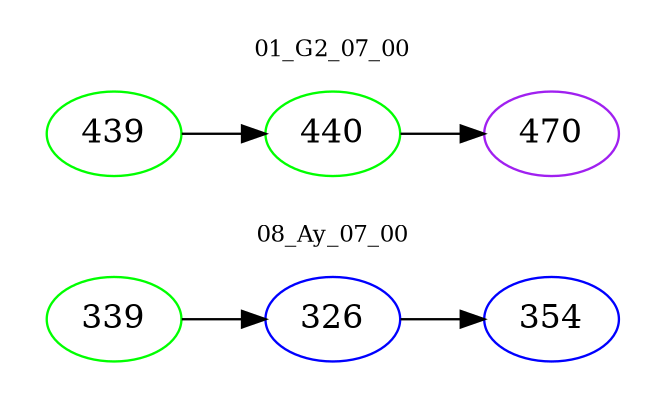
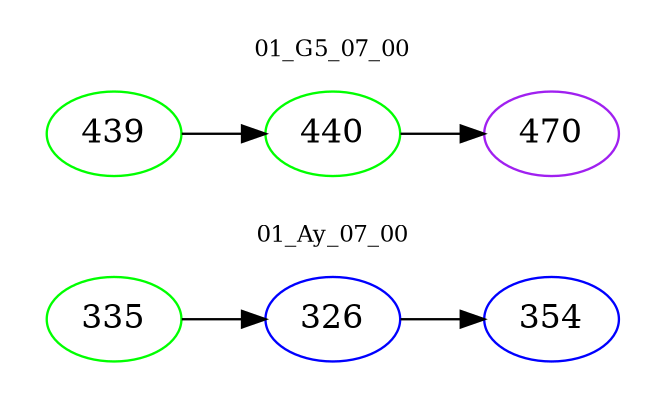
(333, 50) -> (333, 50)
(333, 236) -> (333, 236)
(114, 319) -> (114, 319)
